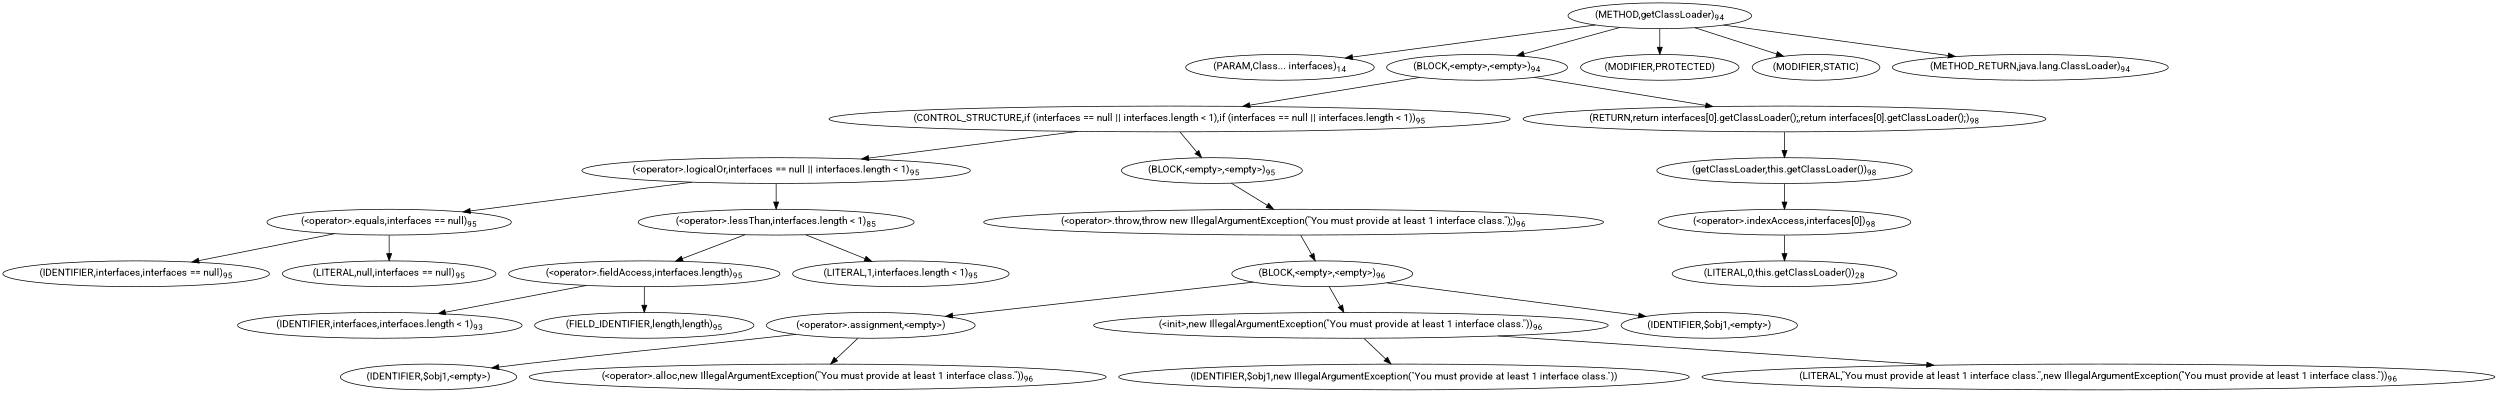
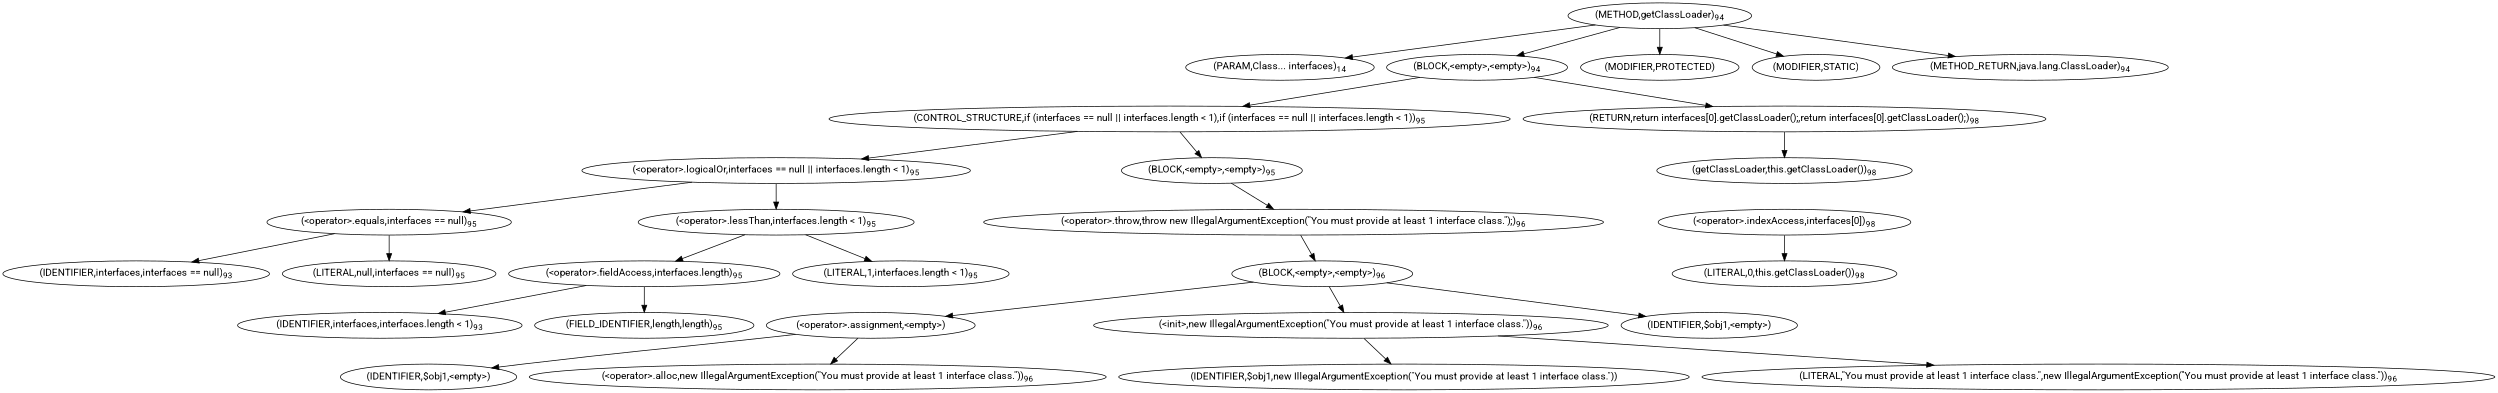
(1784, 193) -> none
(871, 221) -> (871, 221)
(228, 273) -> (228, 273)
(1860, 273) -> (1860, 273)
